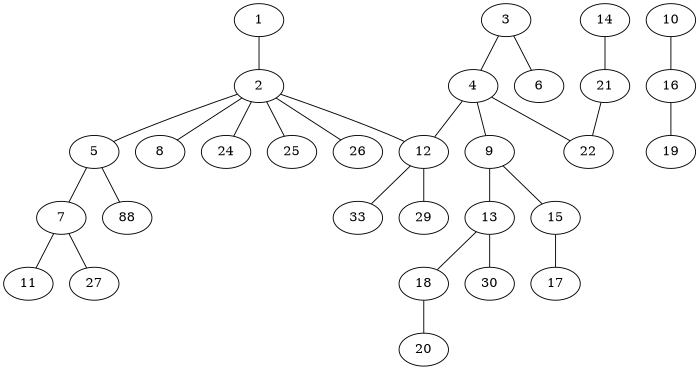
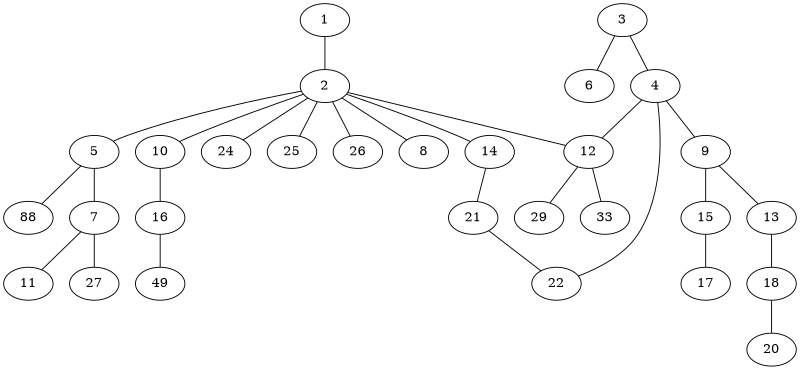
none -> (241, 117)
none -> (409, 117)
(671, 152) -> (160, 284)
(490, 284) -> none
